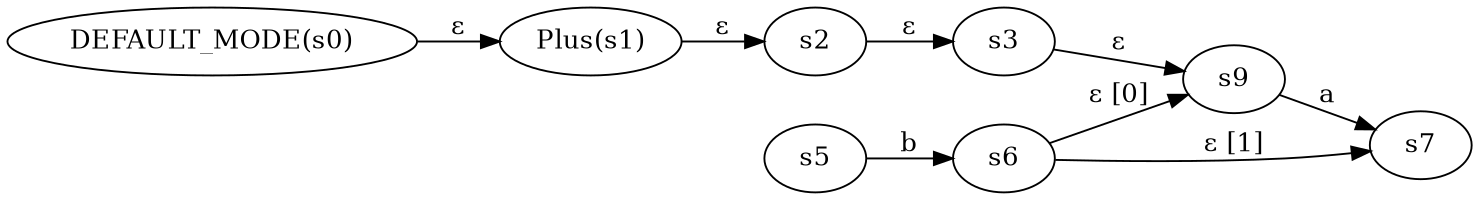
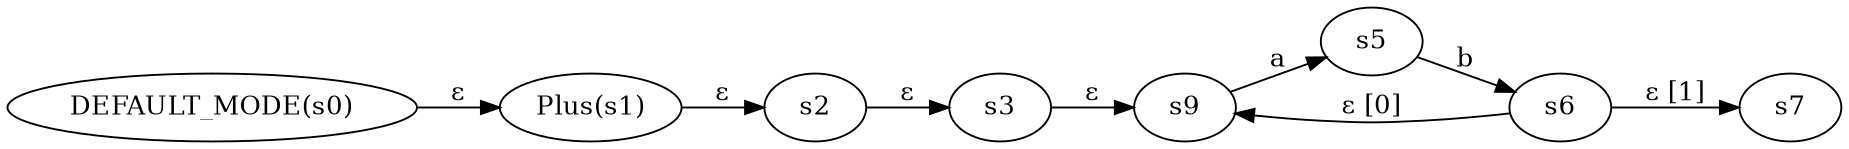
(1318, 109) -> (1269, 78)
